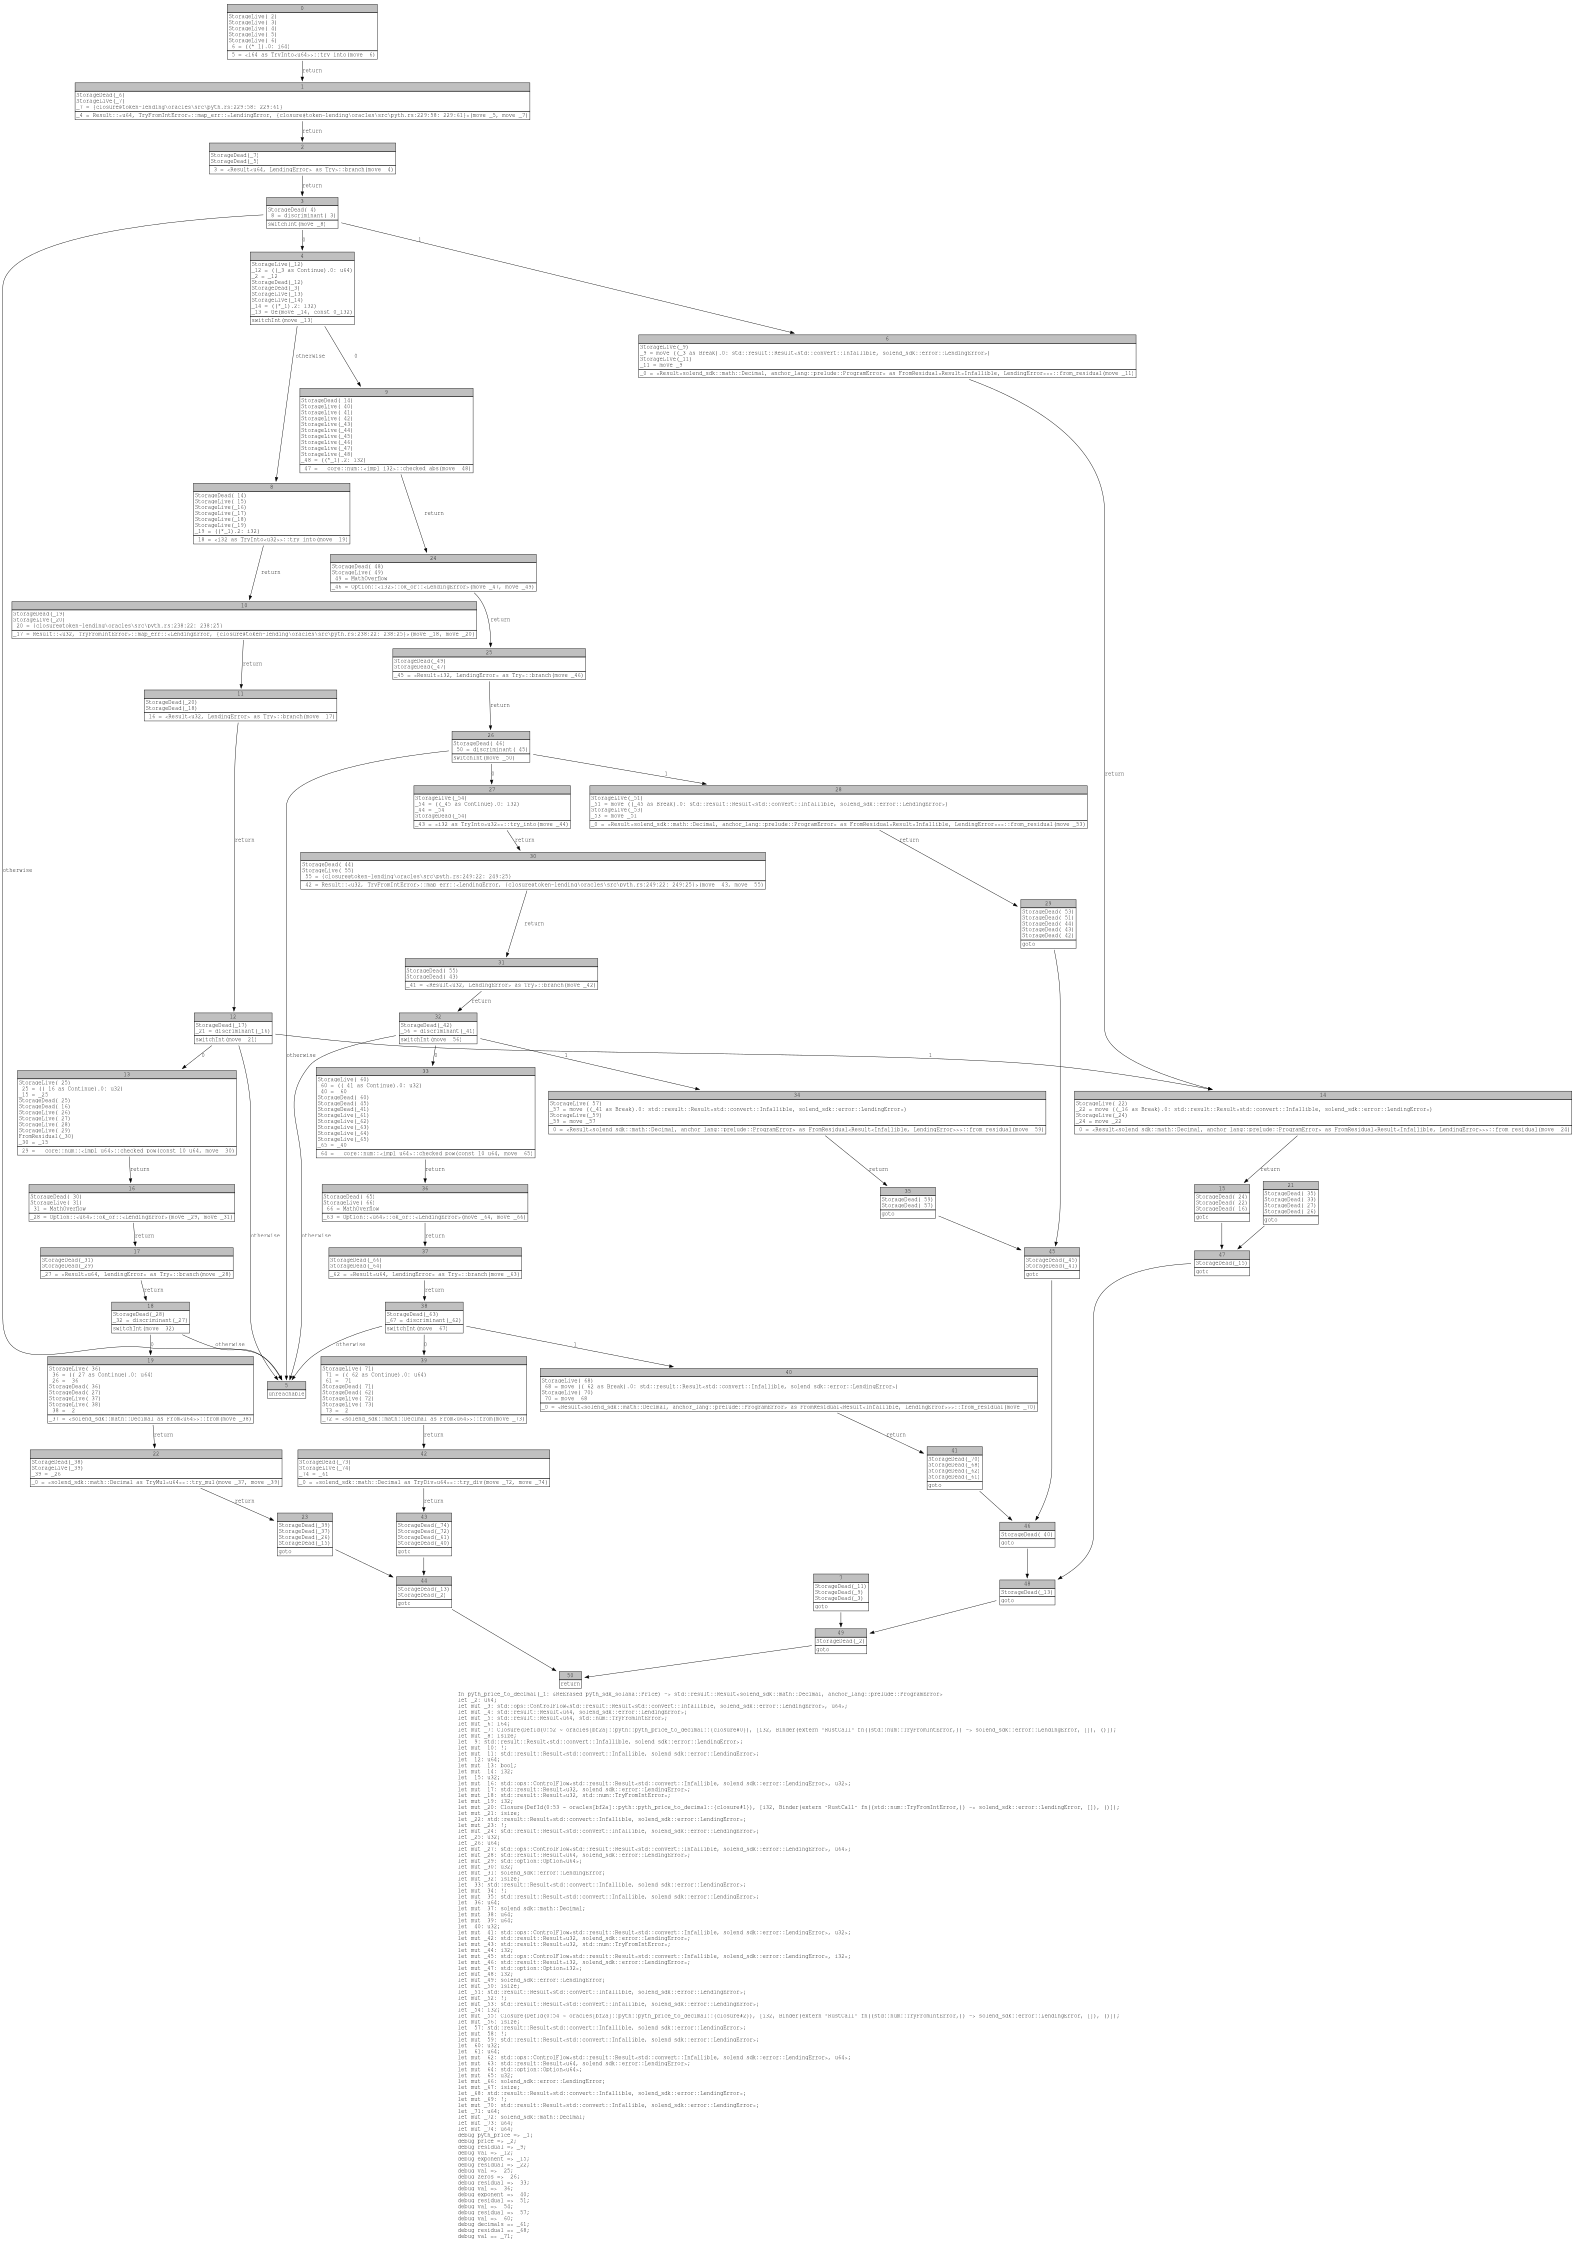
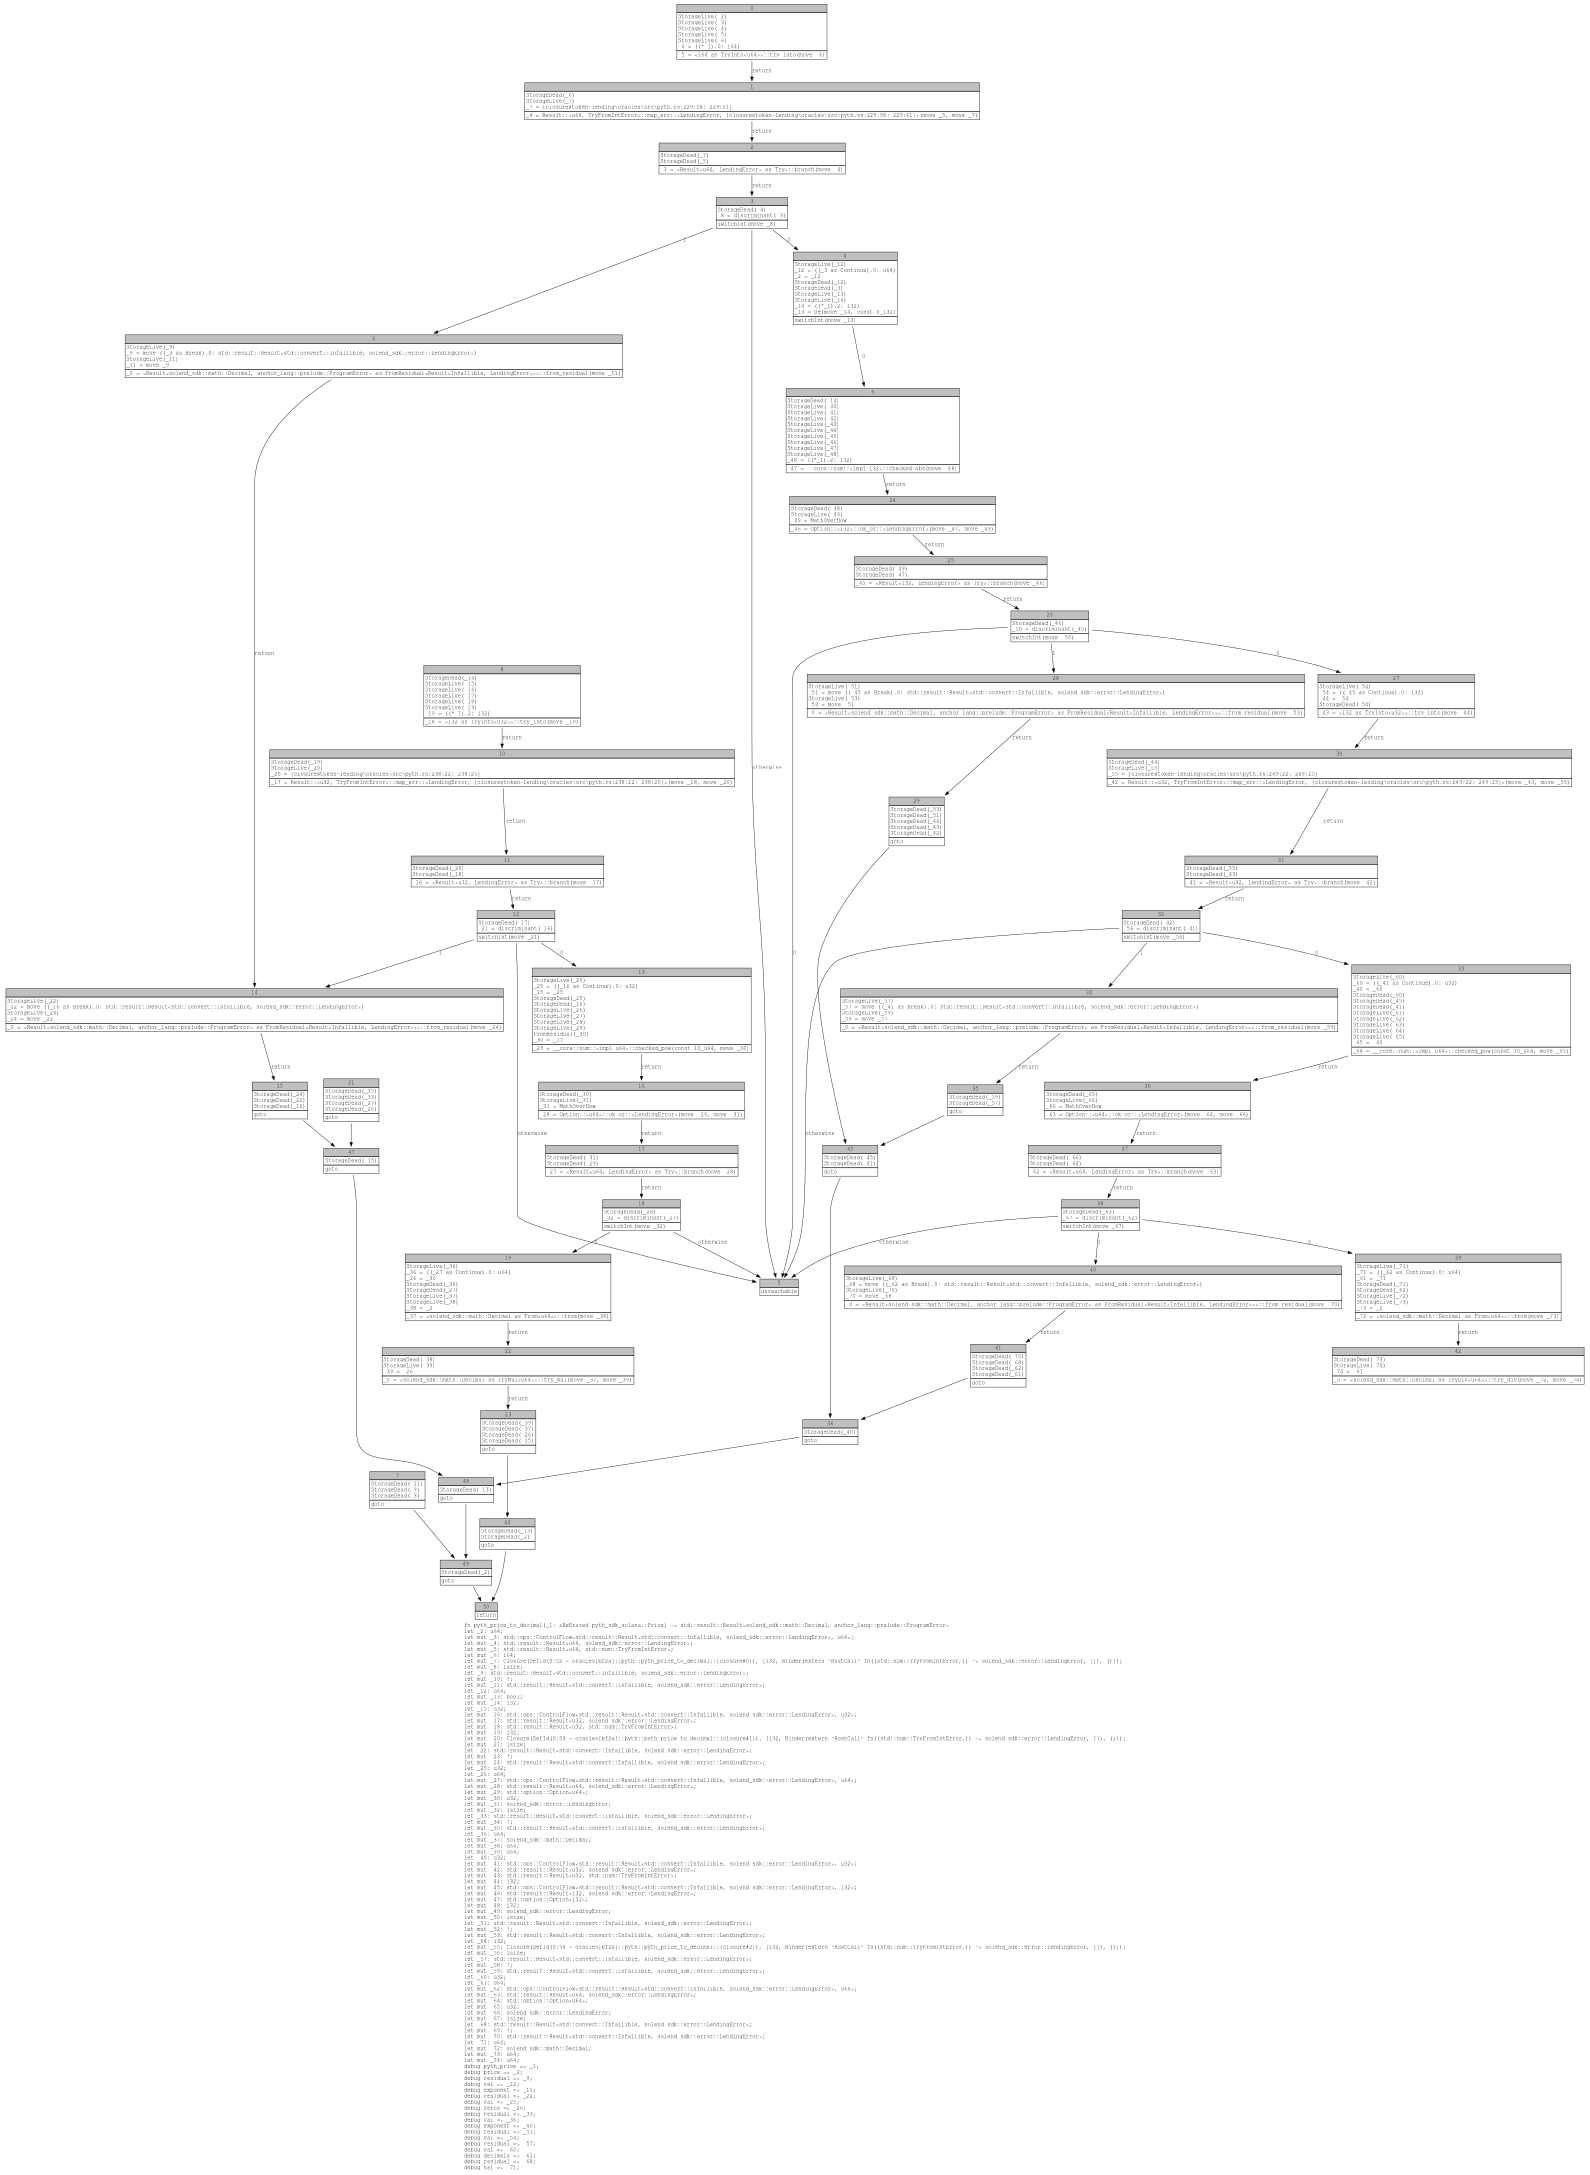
(287, 402) -> none
(301, 1056) -> (795, 953)
(424, 1534) -> none
